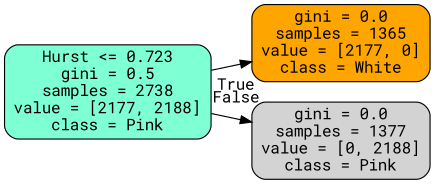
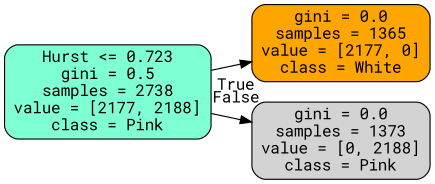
(341, 141) -> (341, 141)
